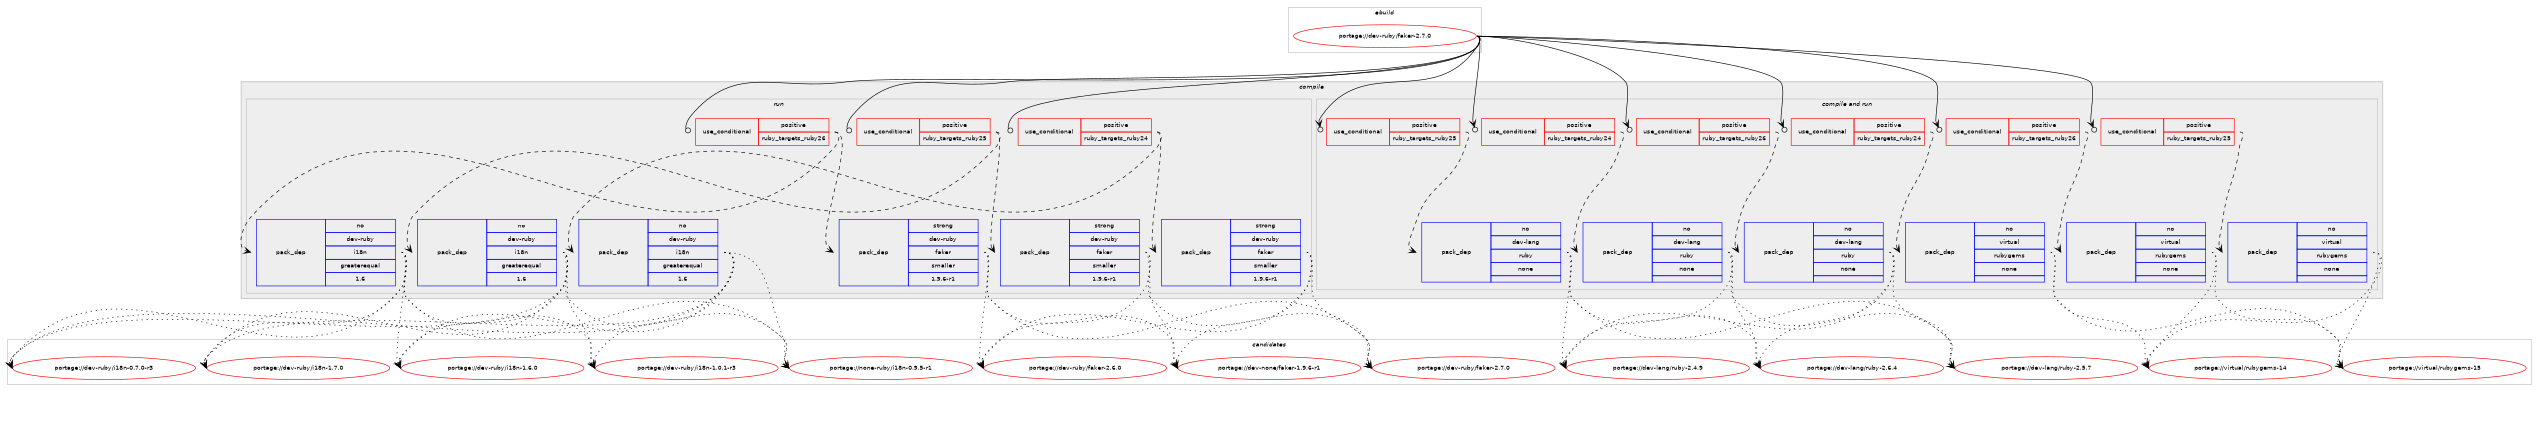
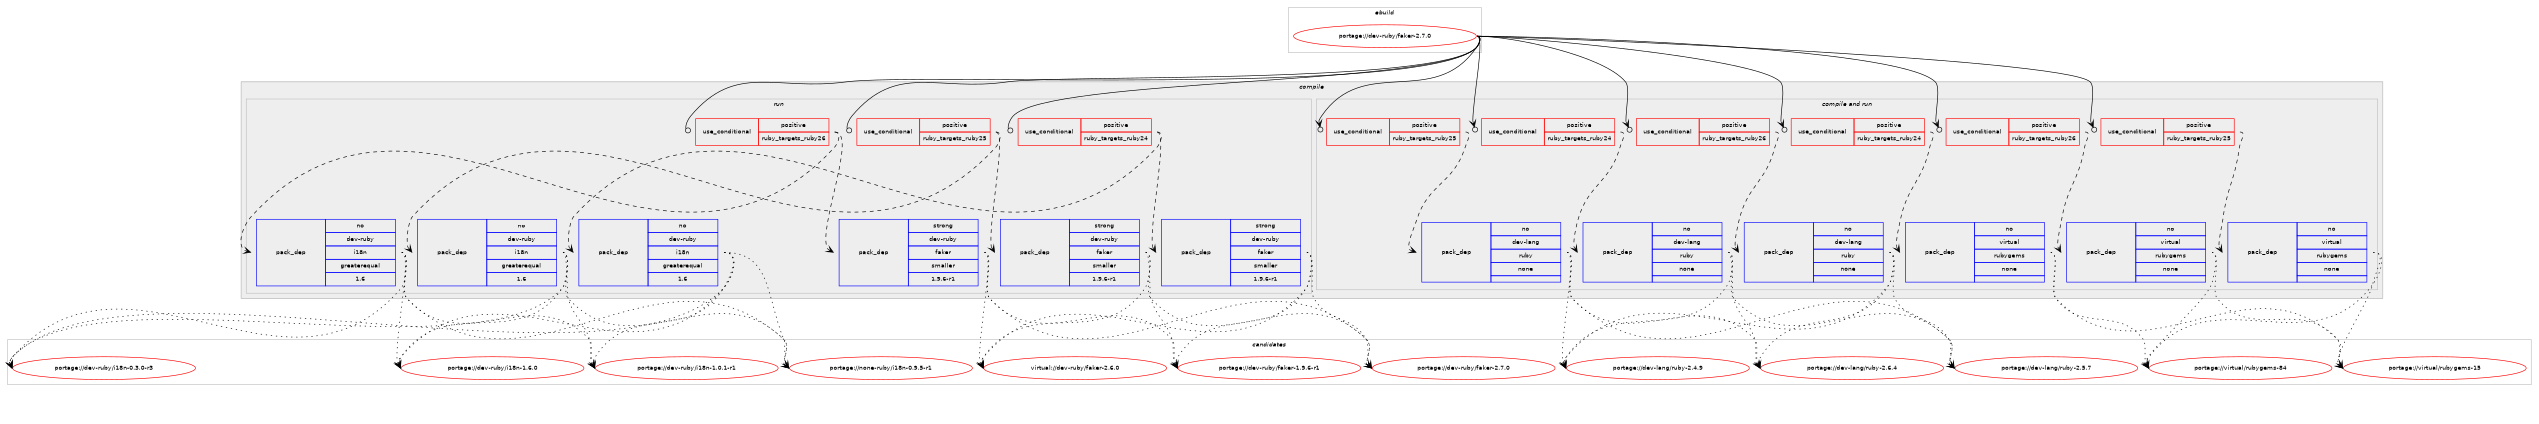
(104, 368) -> (104, 368)
(298, 368) -> none
(687, 368) -> (687, 368)
(1075, 368) -> (1075, 368)
(1269, 368) -> (1269, 368)
(2241, 368) -> (2241, 368)
